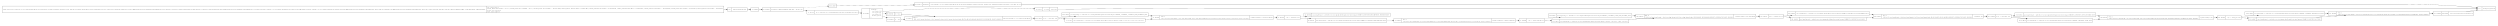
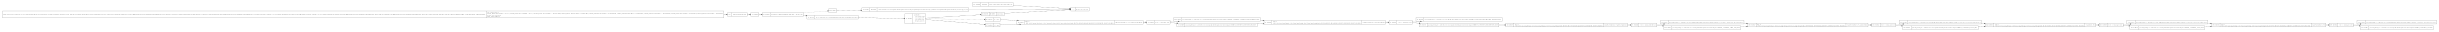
(2379, 14) -> none
